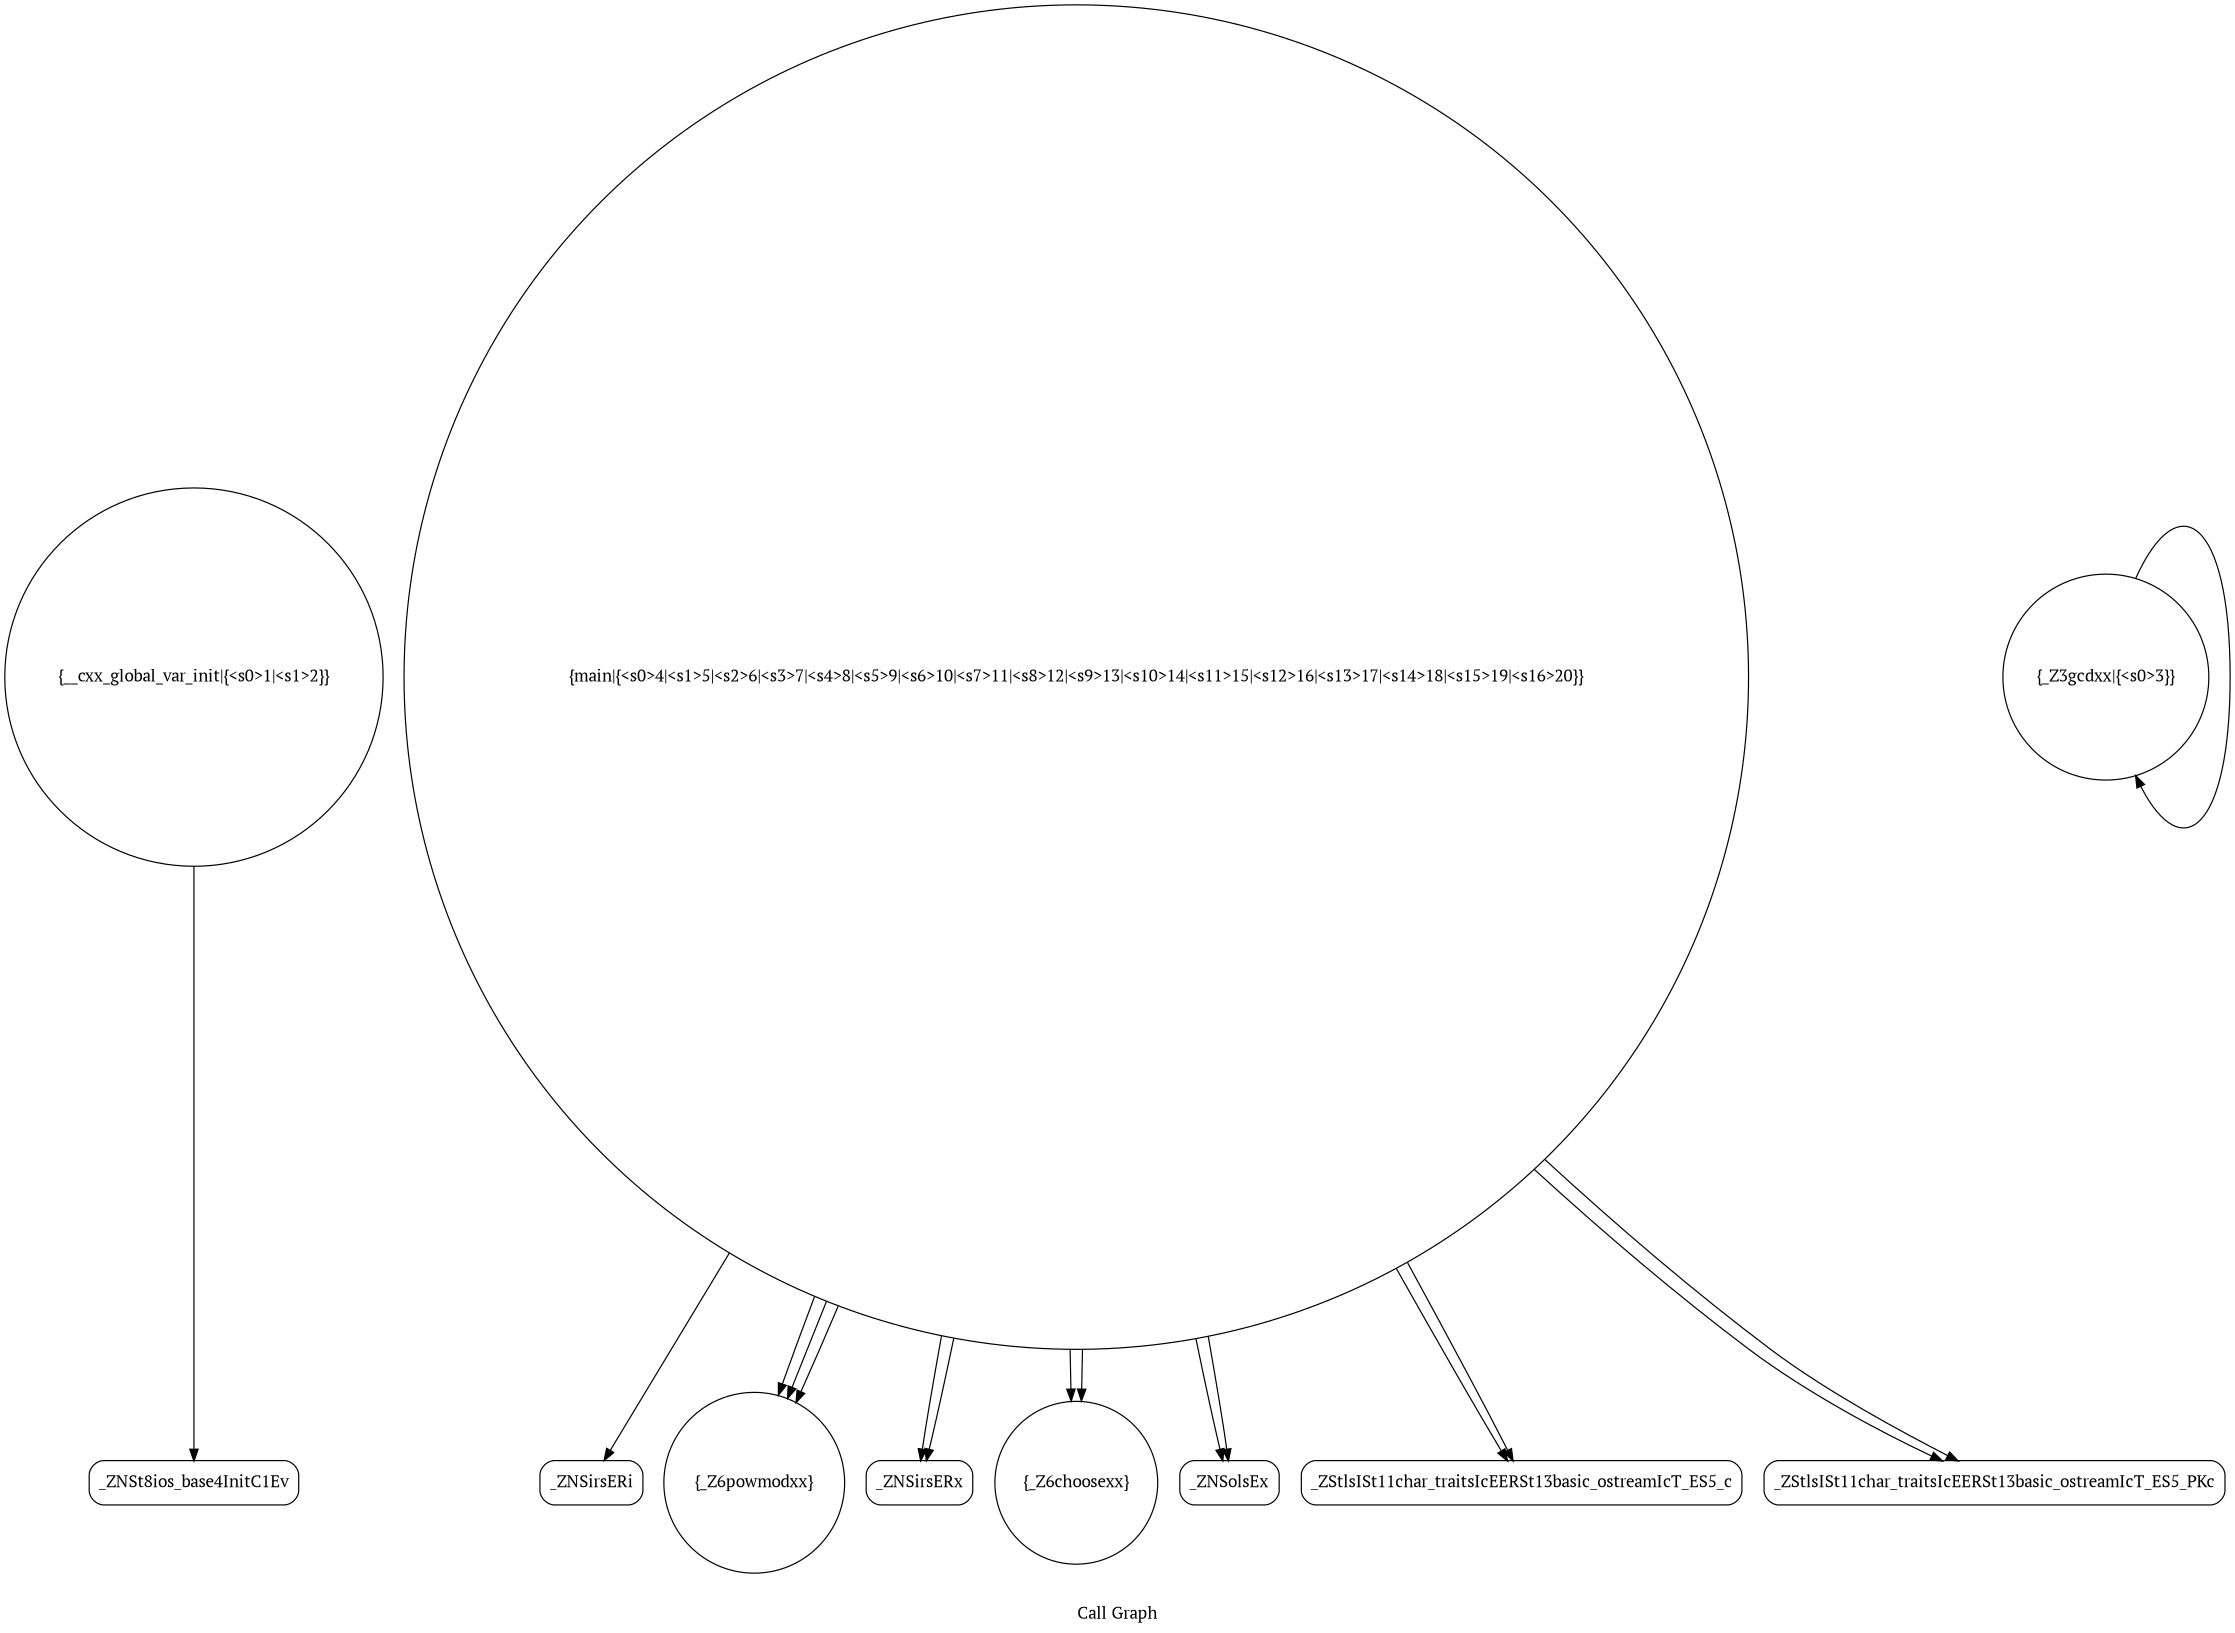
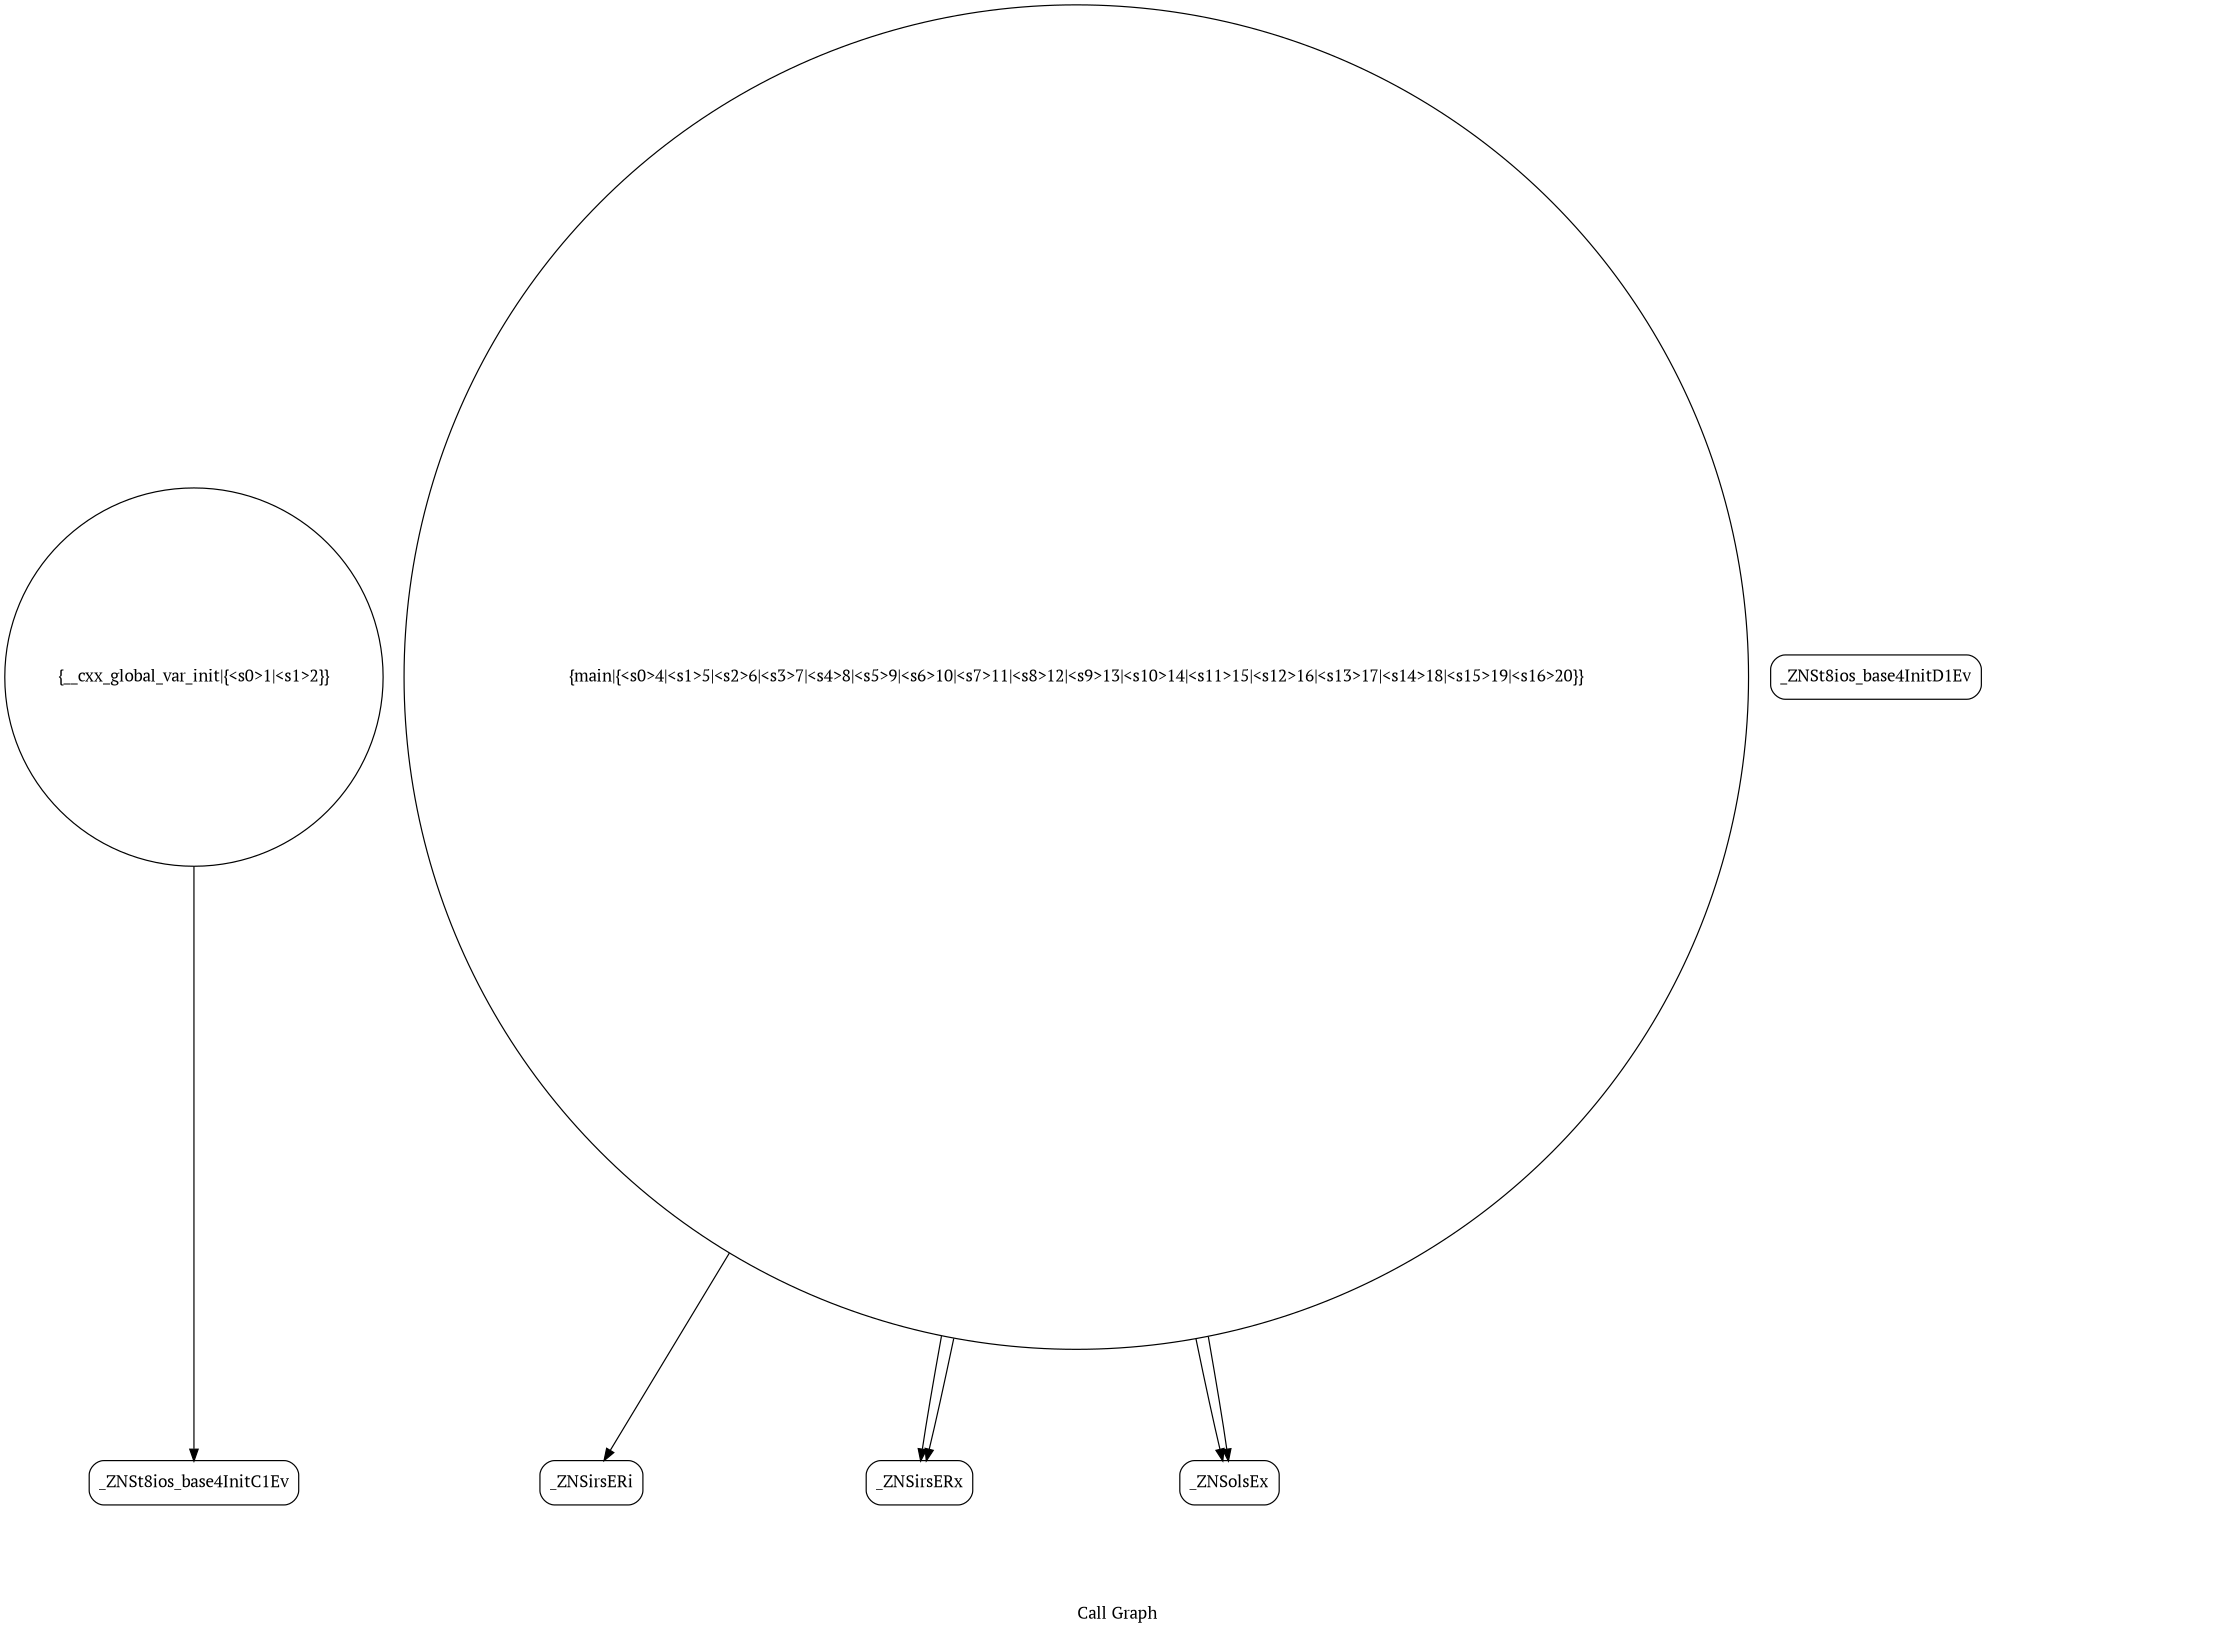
none -> (1876, 677)
(2106, 677) -> none
(754, 1483) -> none
(1076, 1483) -> none
(1522, 1483) -> none
(1995, 1483) -> none
